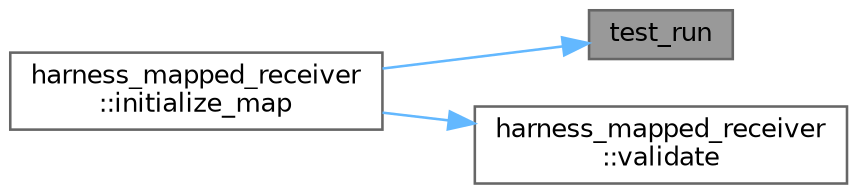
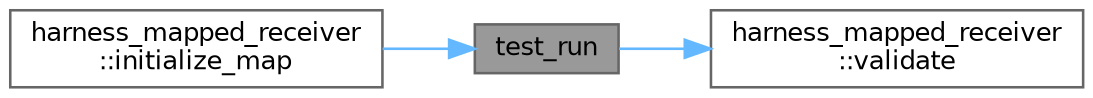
(416, 117) -> (652, 49)
